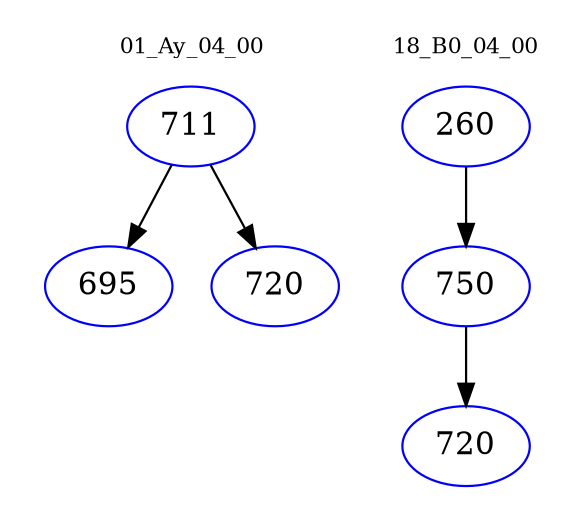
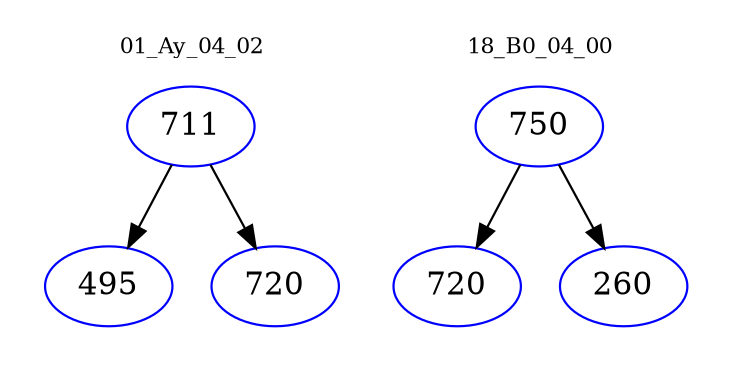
(192, 48) -> (192, 48)
(466, 196) -> (576, 196)
(109, 286) -> (109, 286)
